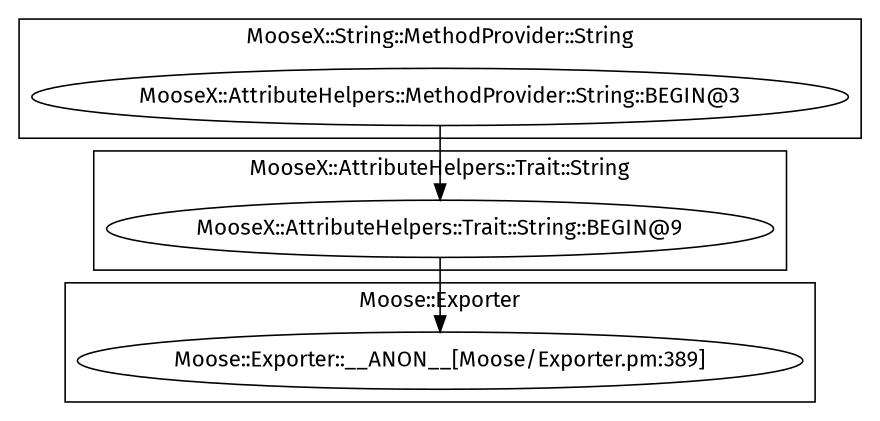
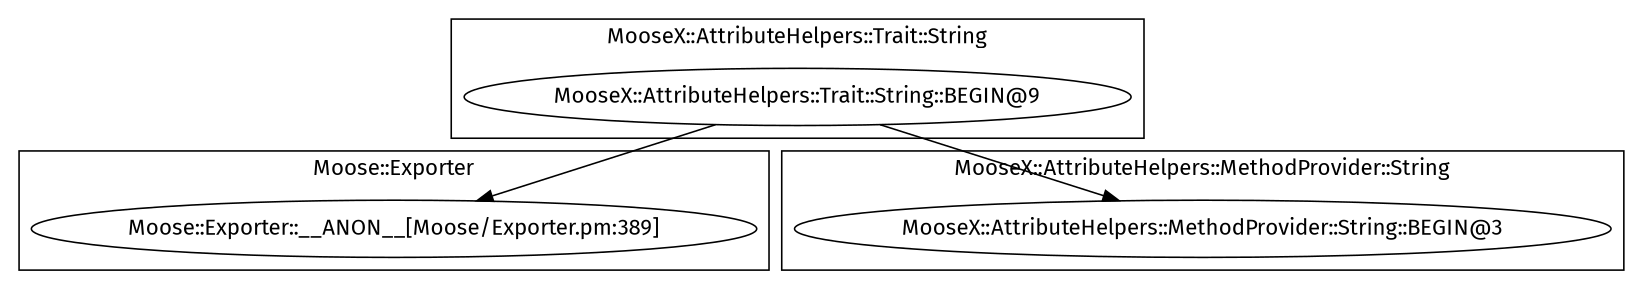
(440, 37) -> (1203, 169)
(440, 161) -> (998, 162)
